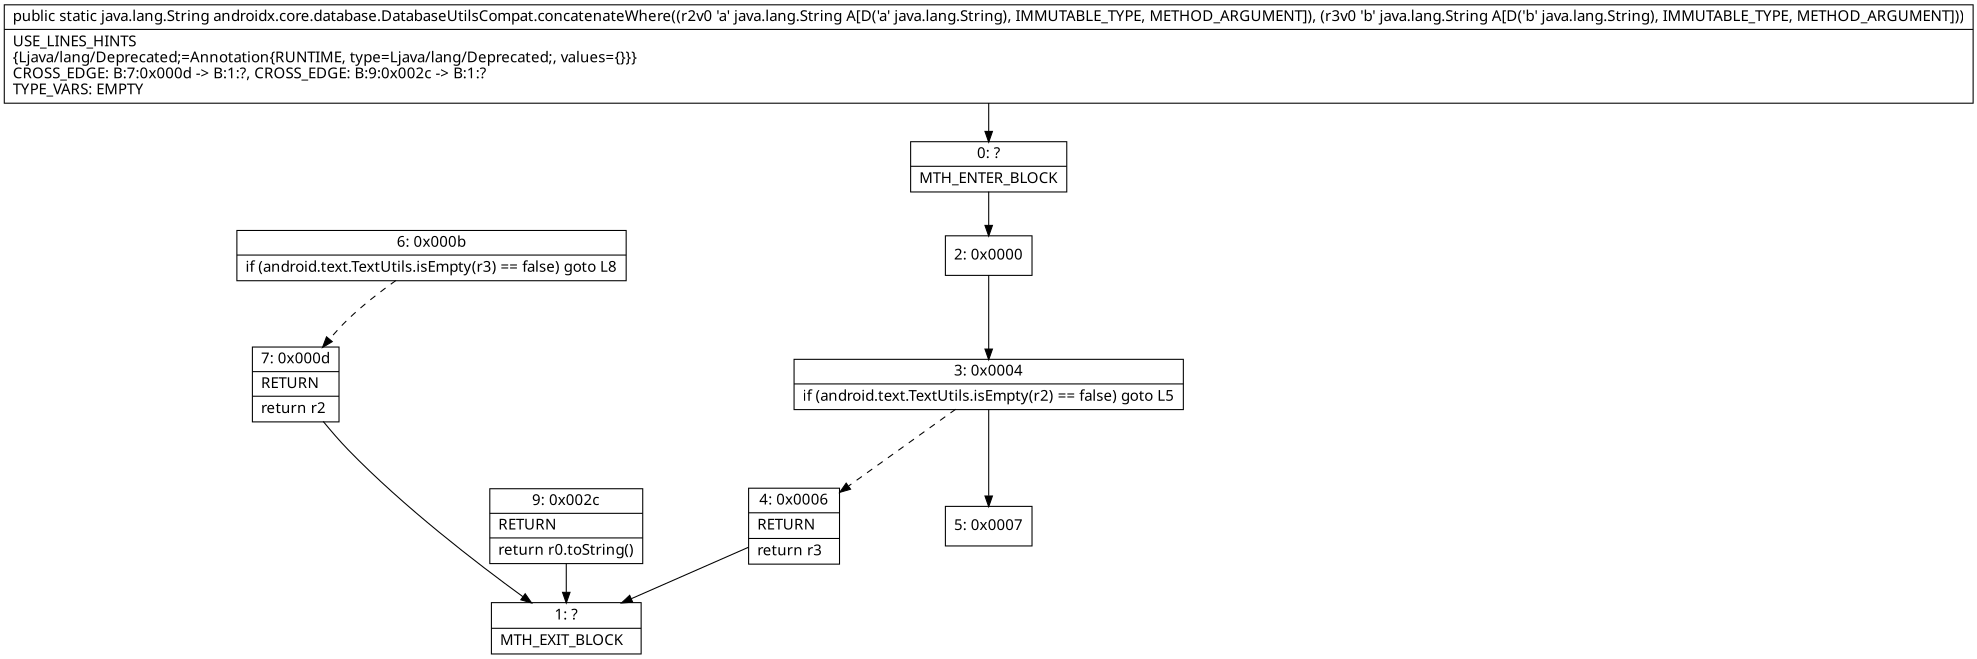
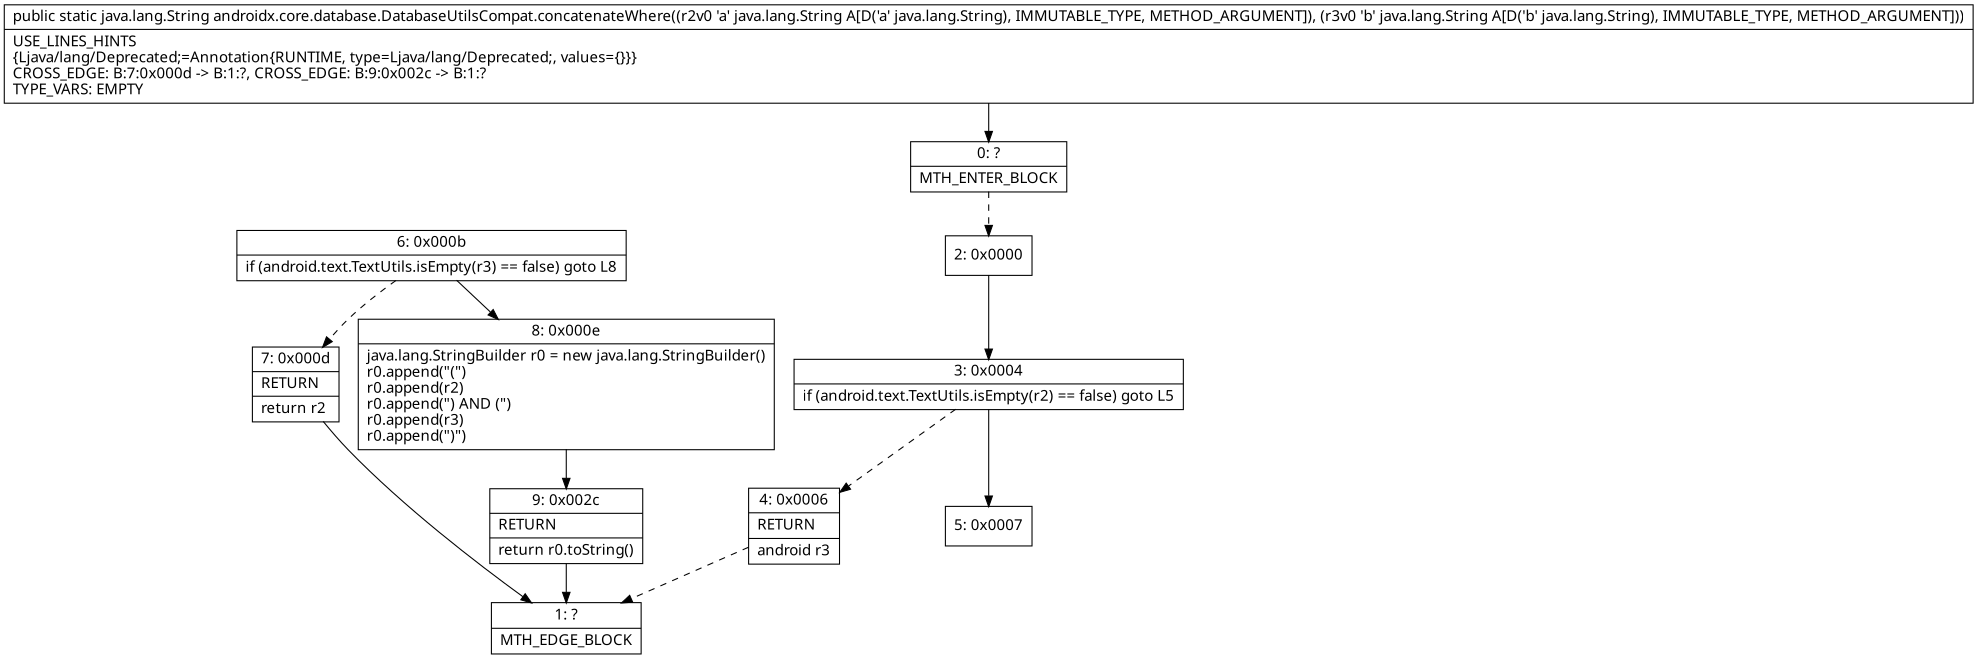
(989, 208) -> (989, 208)
none -> (566, 384)
(790, 551) -> (794, 551)
(690, 573) -> (690, 573)
(562, 641) -> (566, 641)
